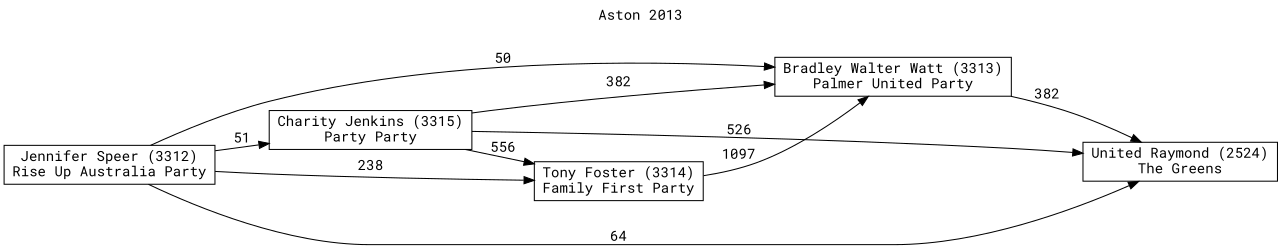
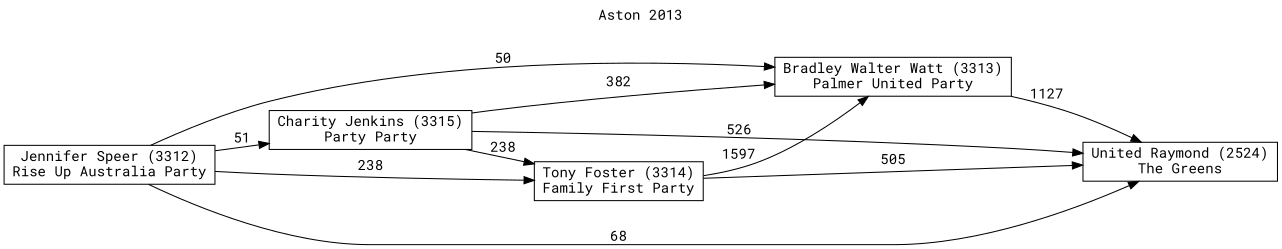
(1047, 95) -> (1047, 95)
(503, 148) -> (503, 148)
(739, 155) -> (739, 155)
none -> (888, 172)
(619, 237) -> (619, 237)
